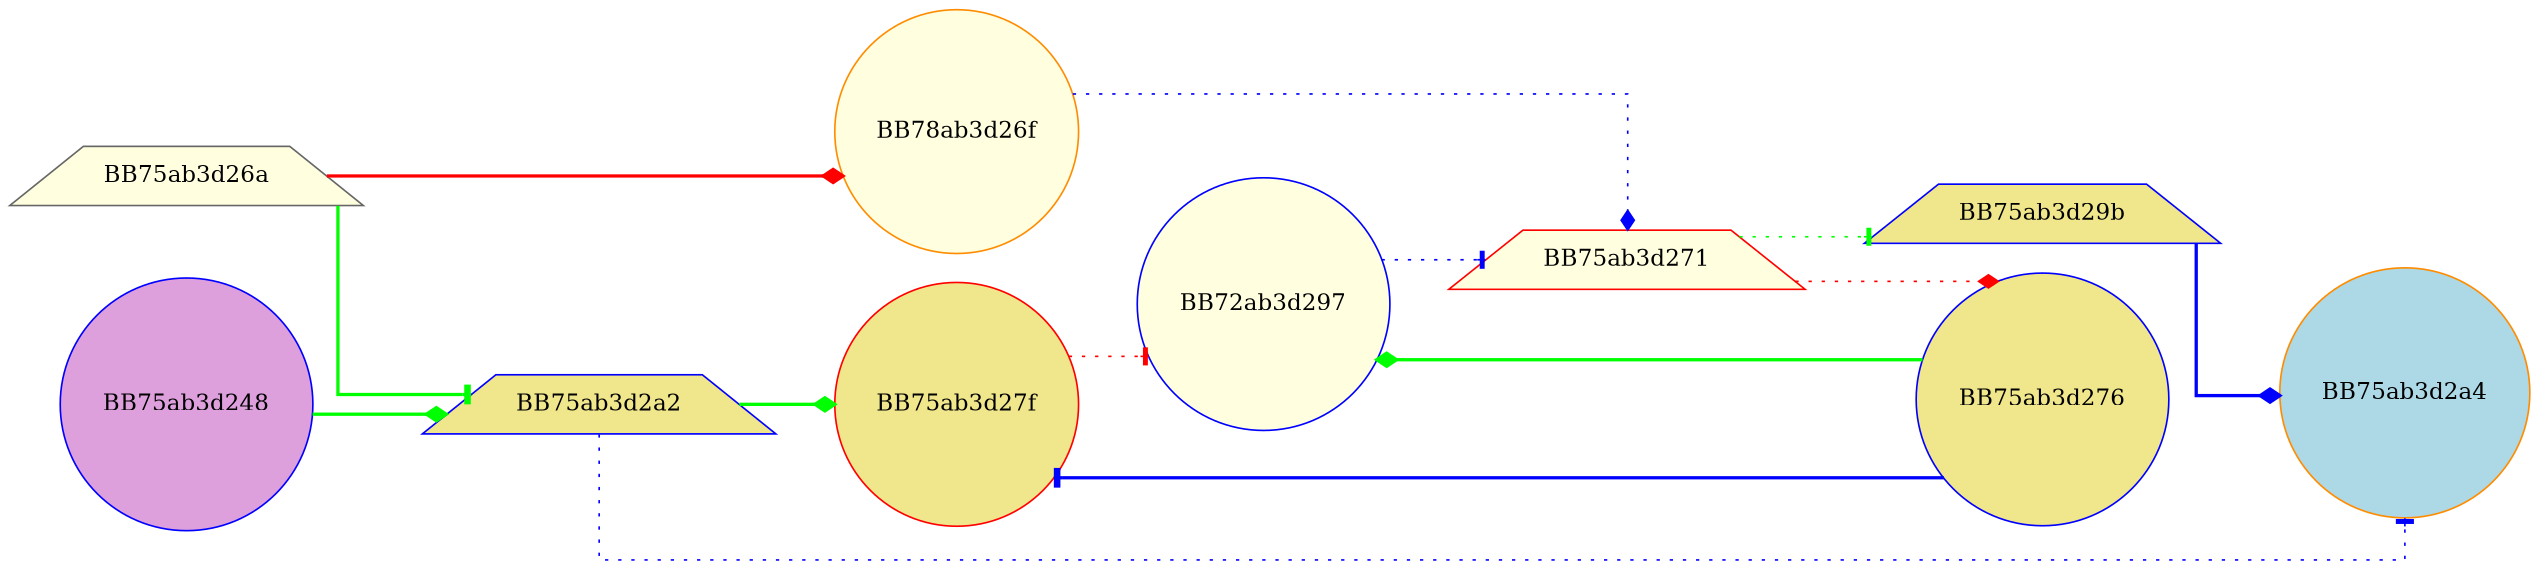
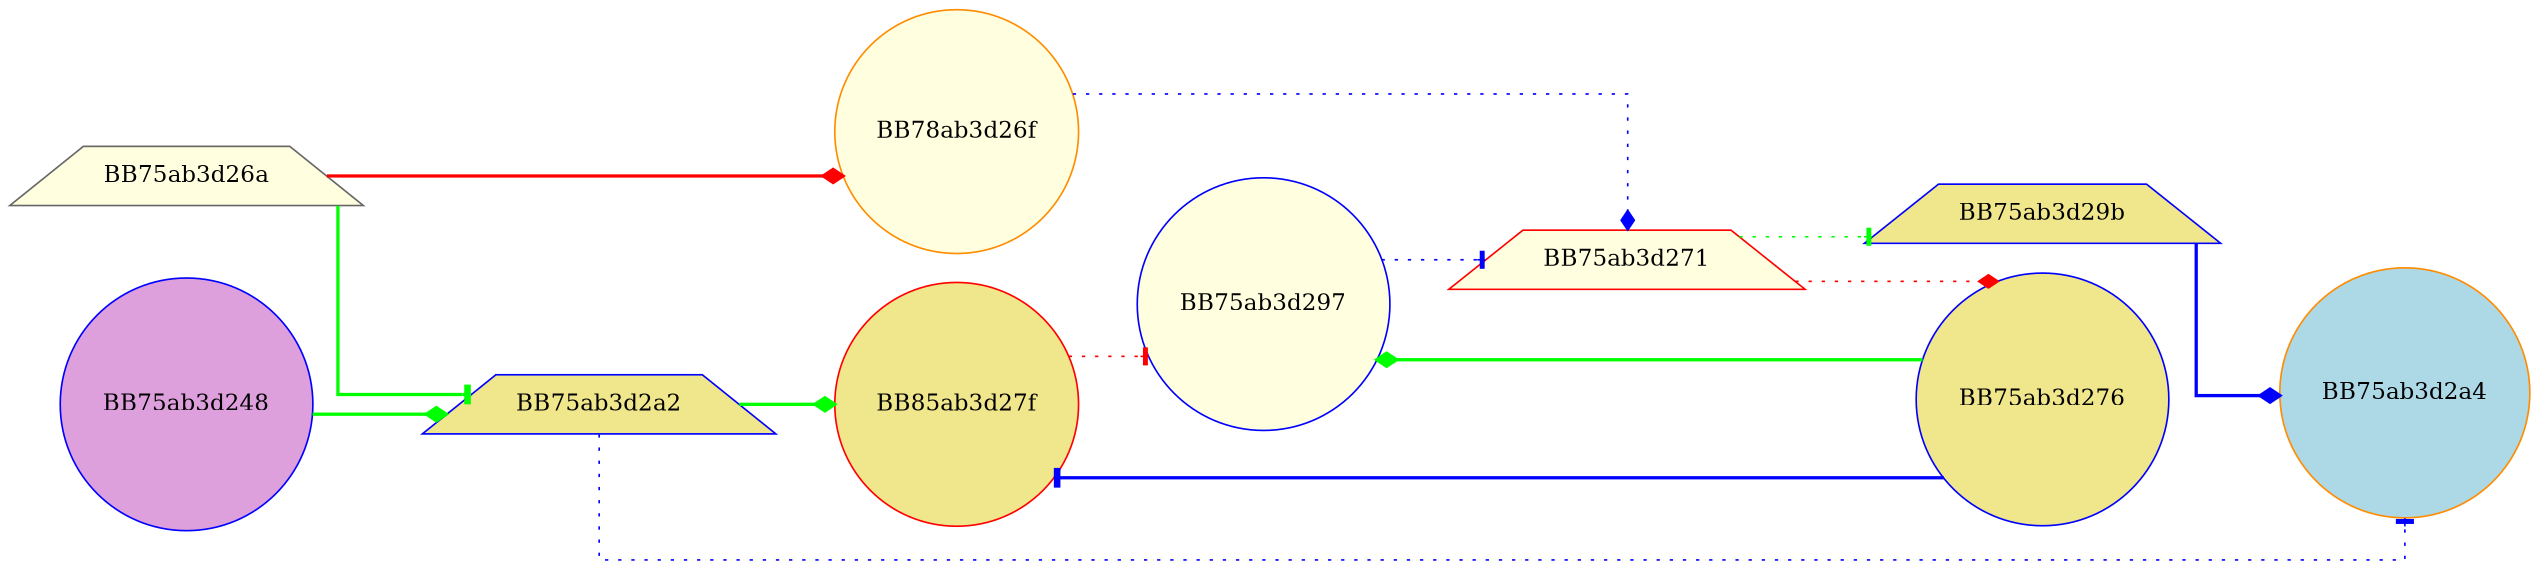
(1264, 304) -> (1264, 304)
(957, 404) -> (957, 404)
